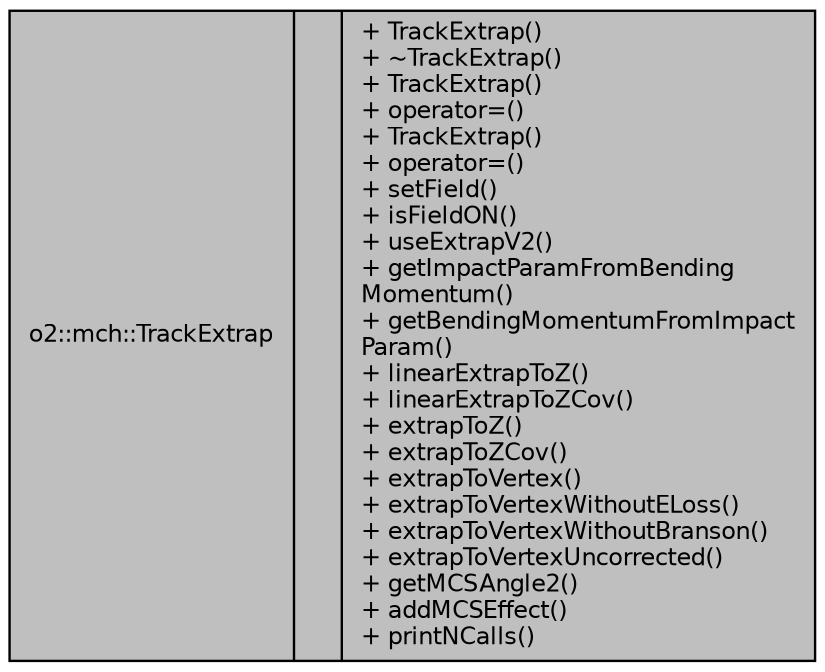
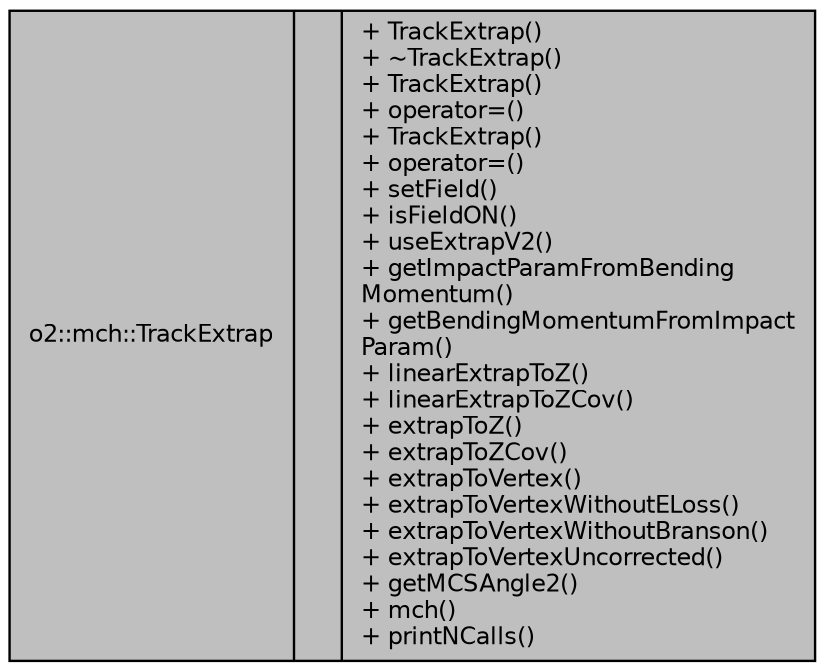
(465, 611) -> (409, 611)
